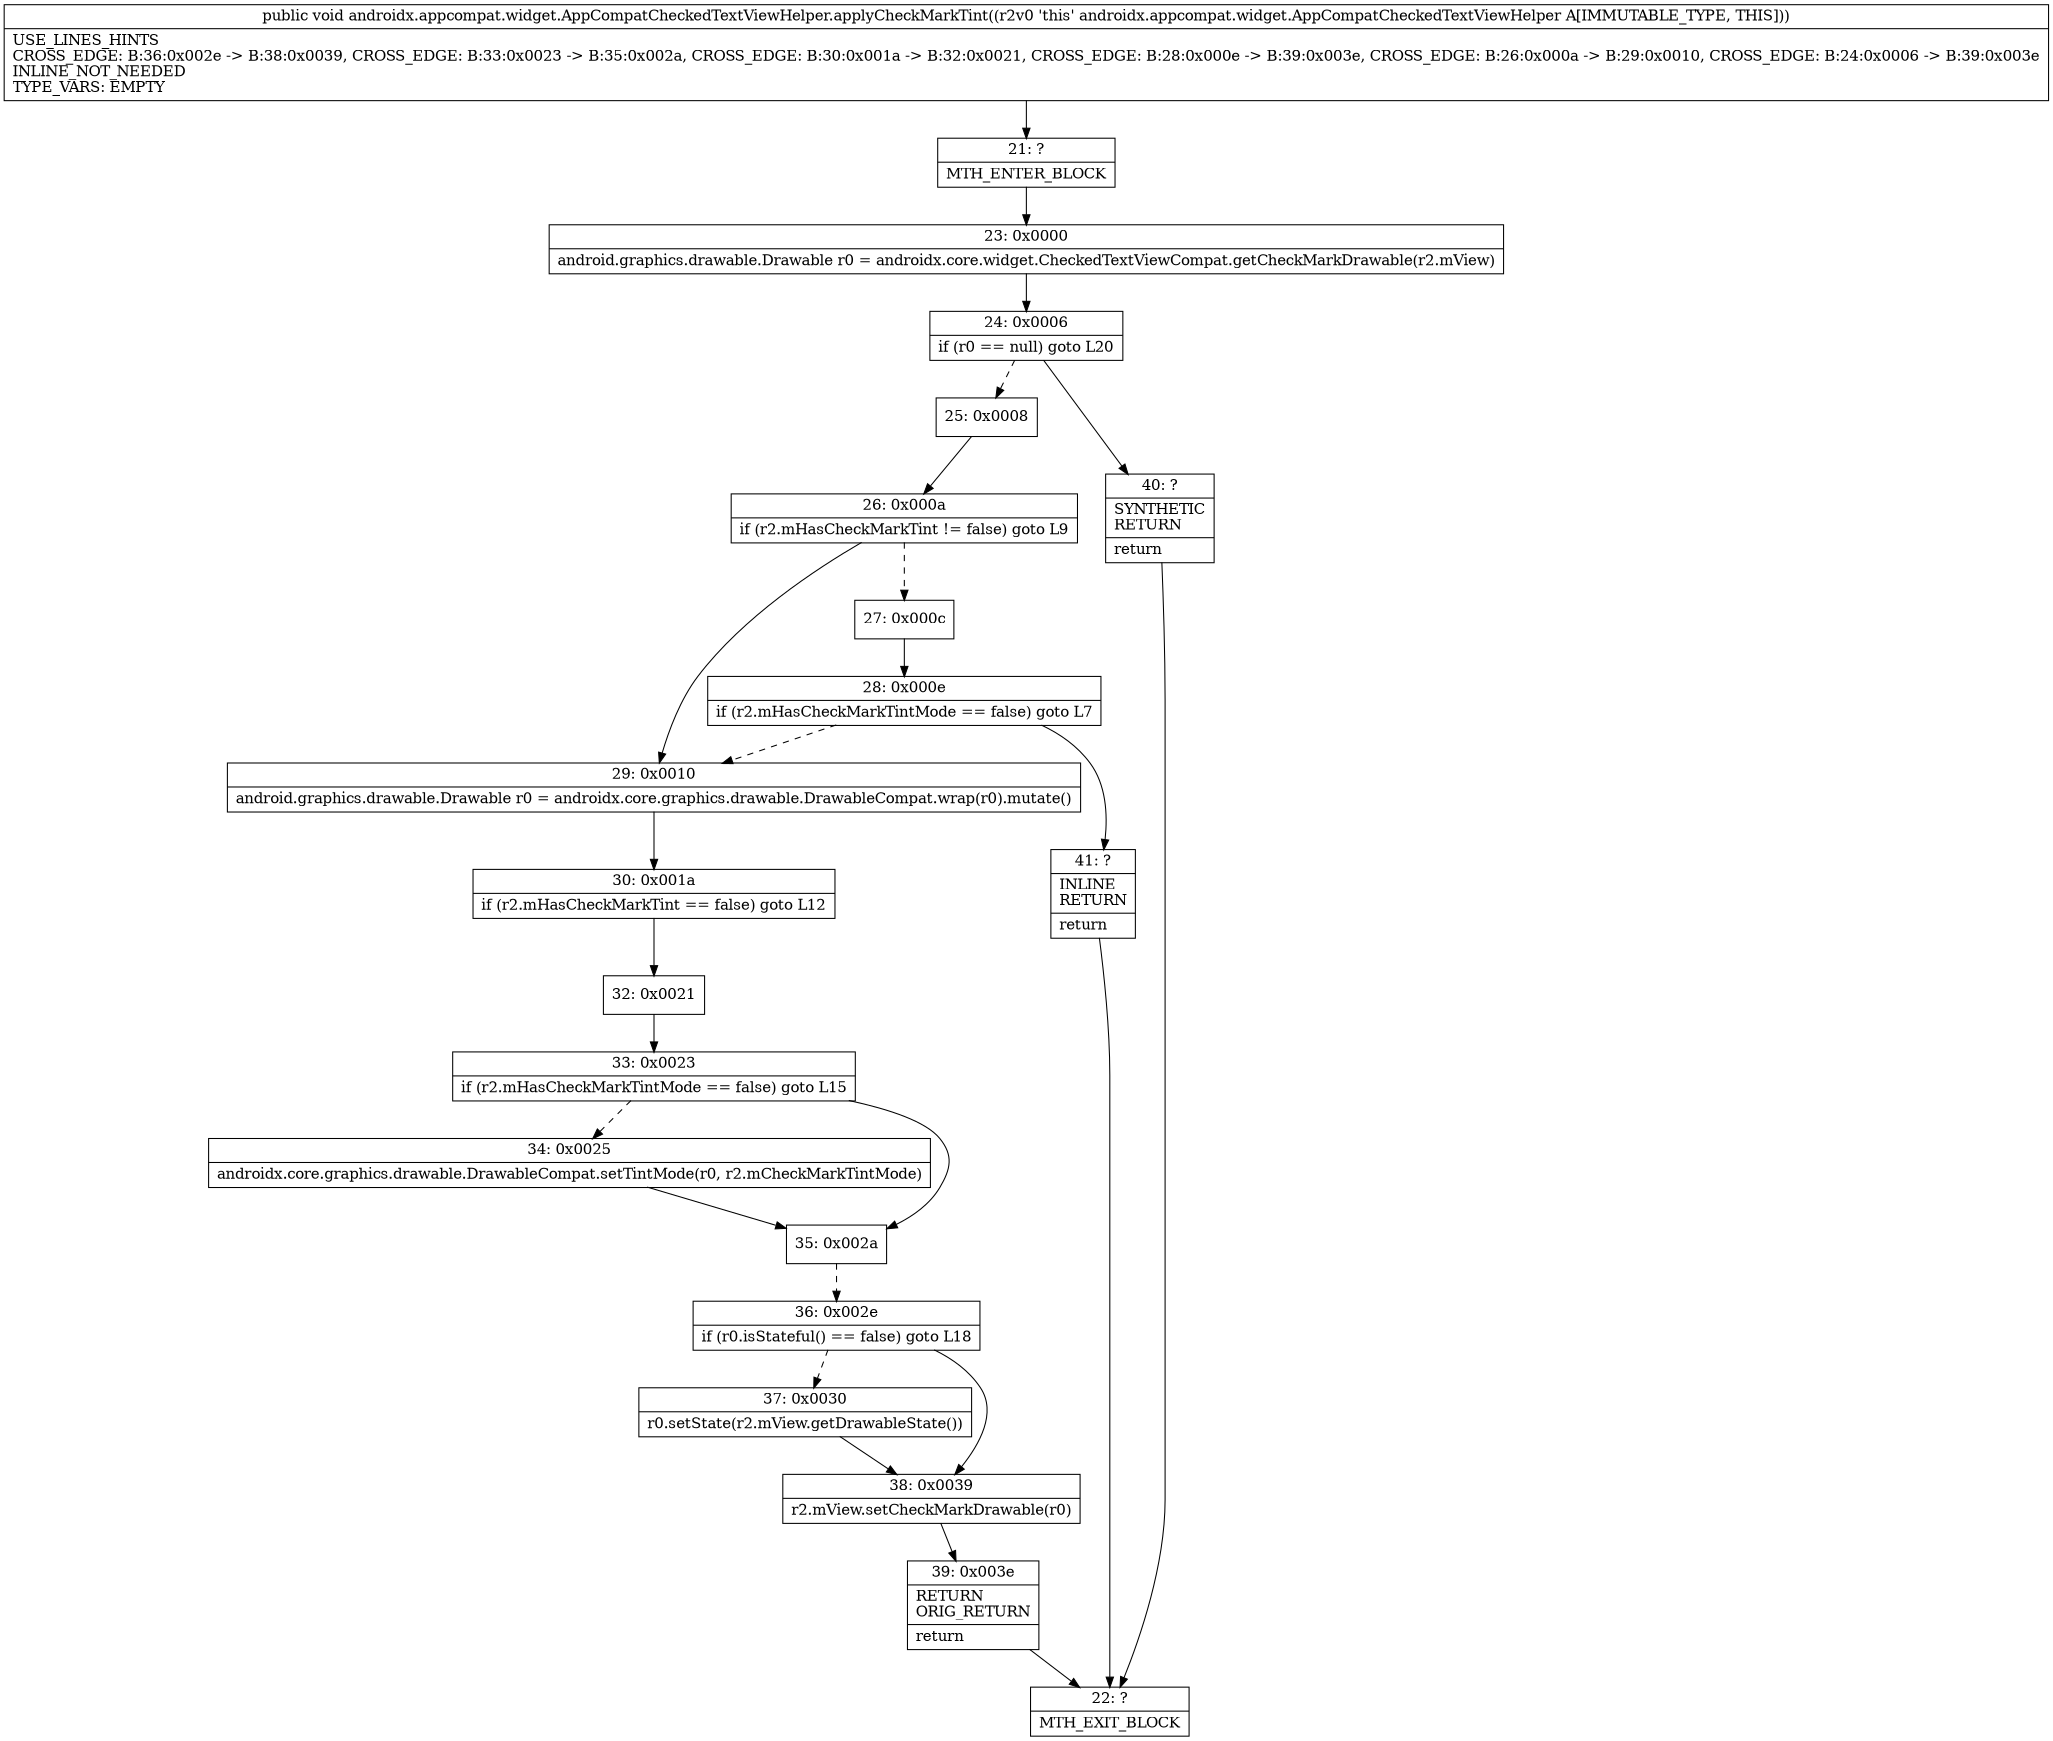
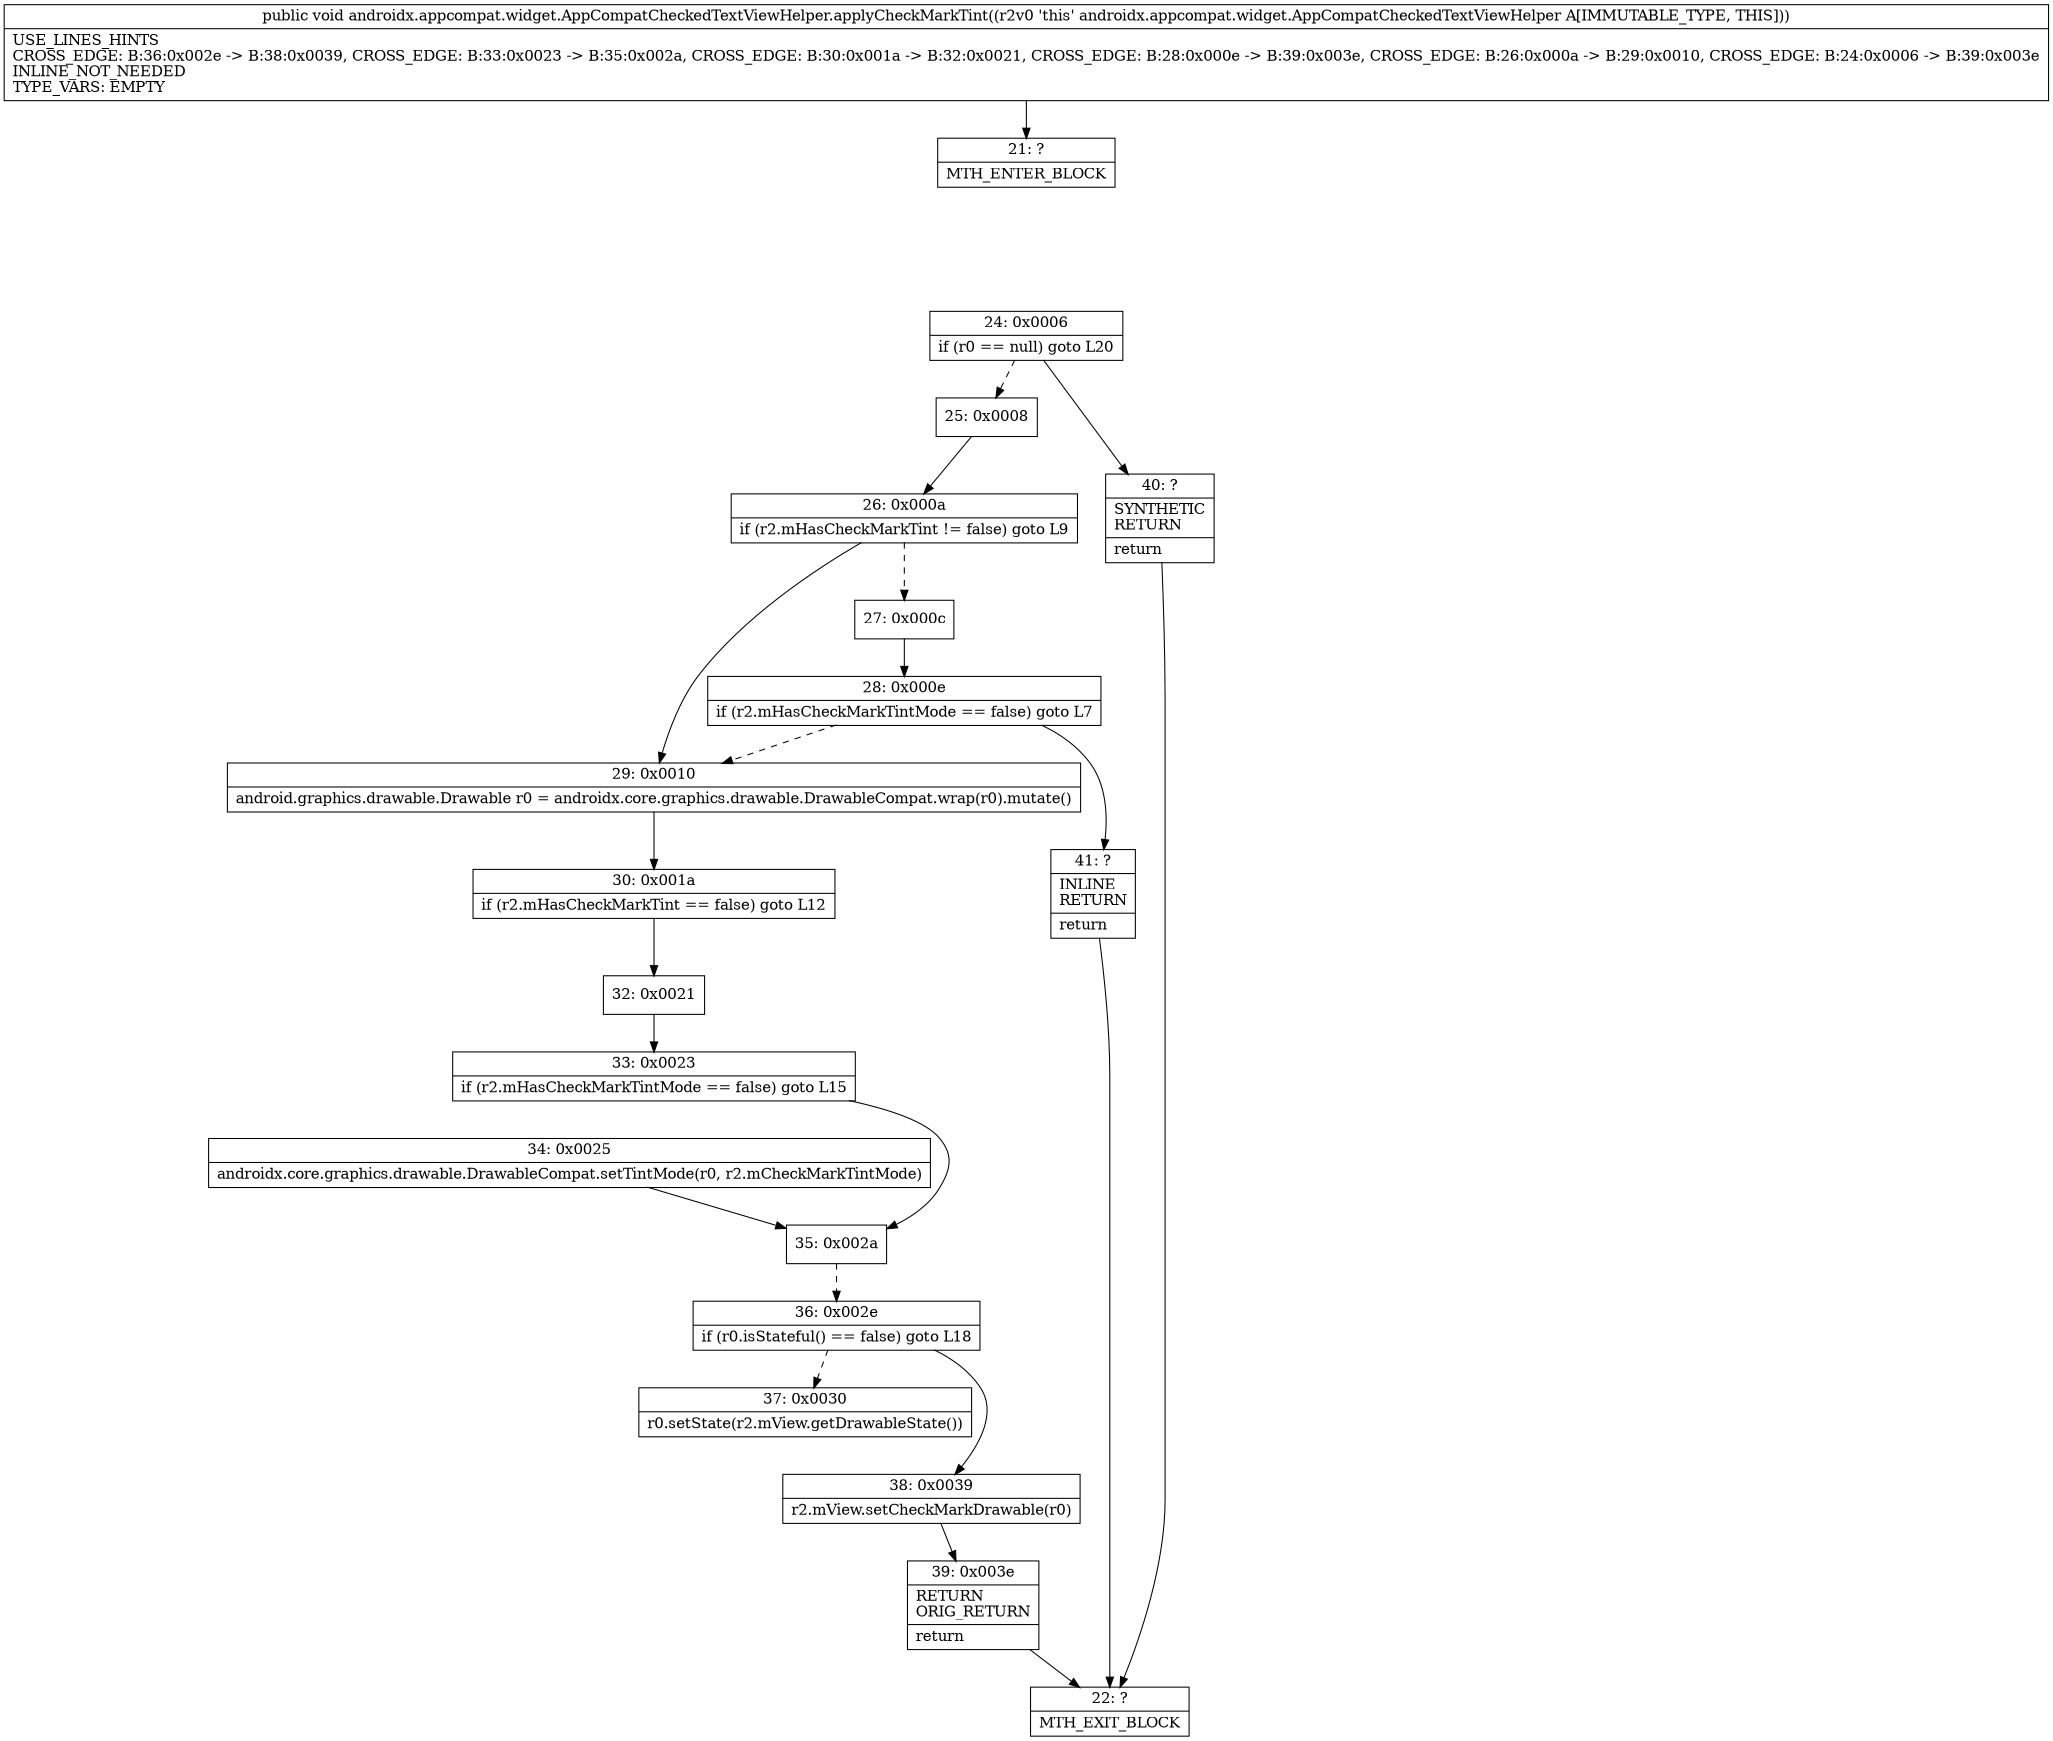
(1026, 249) -> none
(616, 1116) -> none
(864, 1453) -> none
